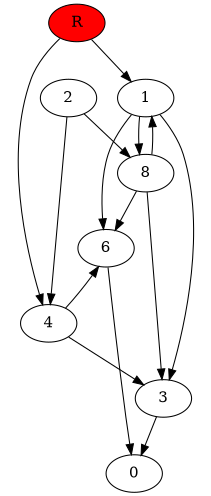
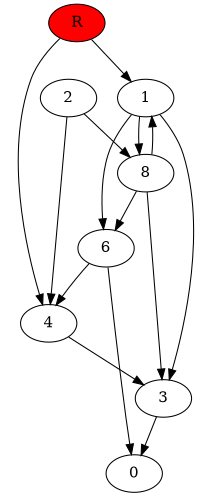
(79, 292) -> (75, 280)
